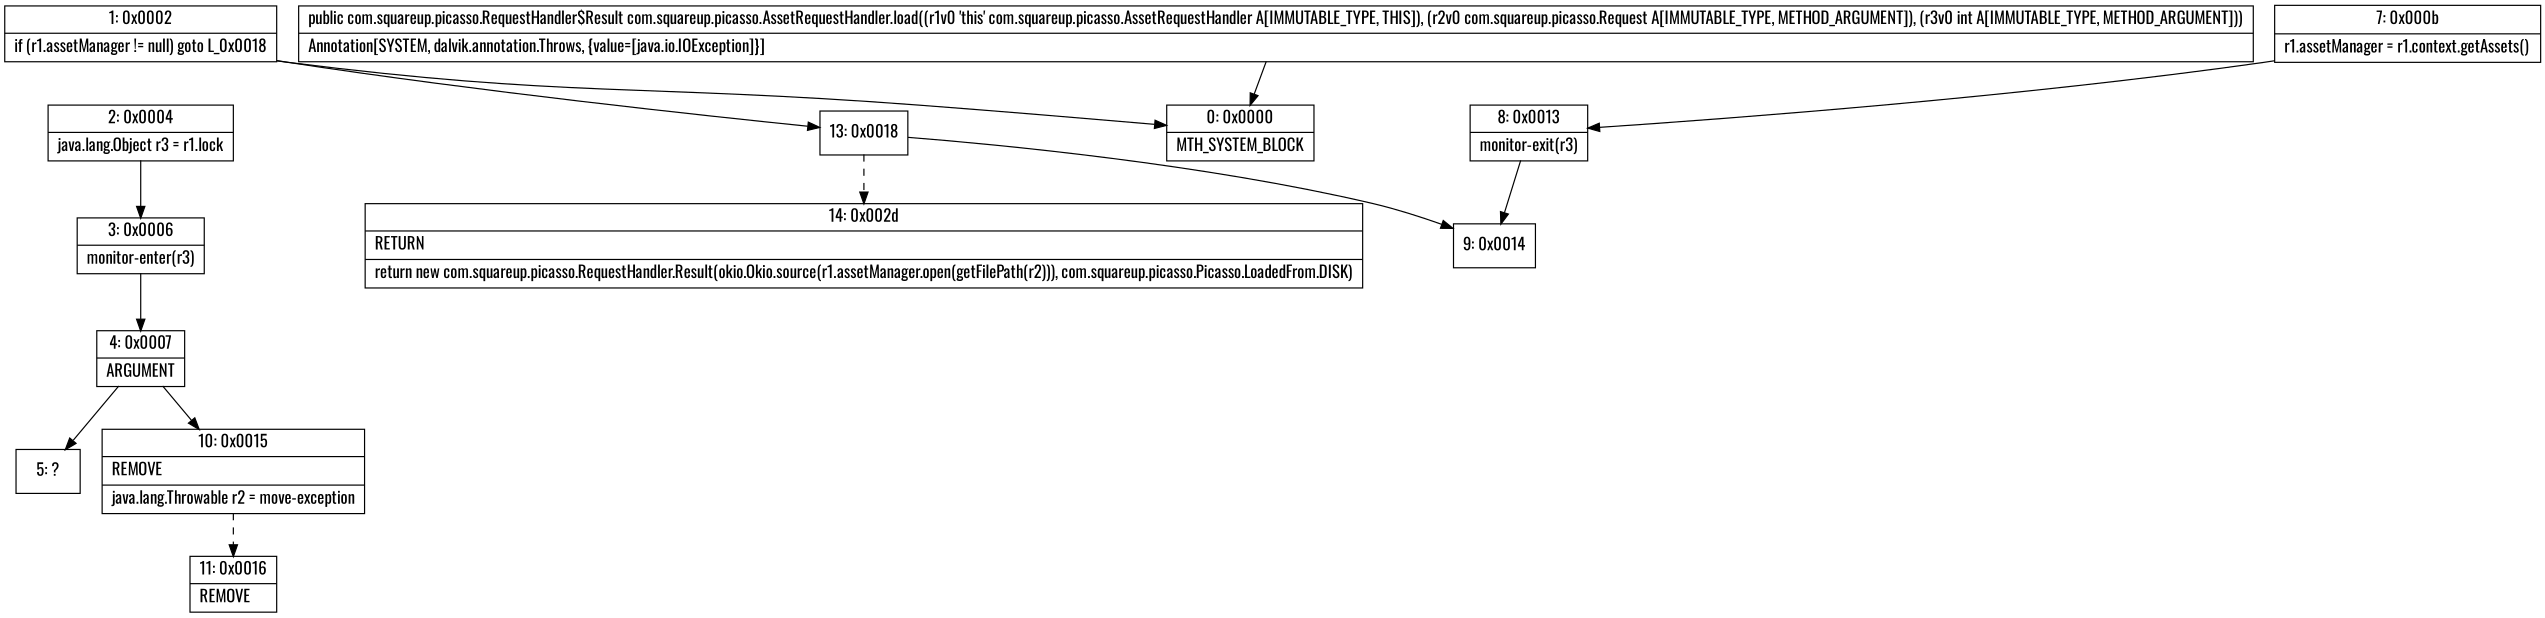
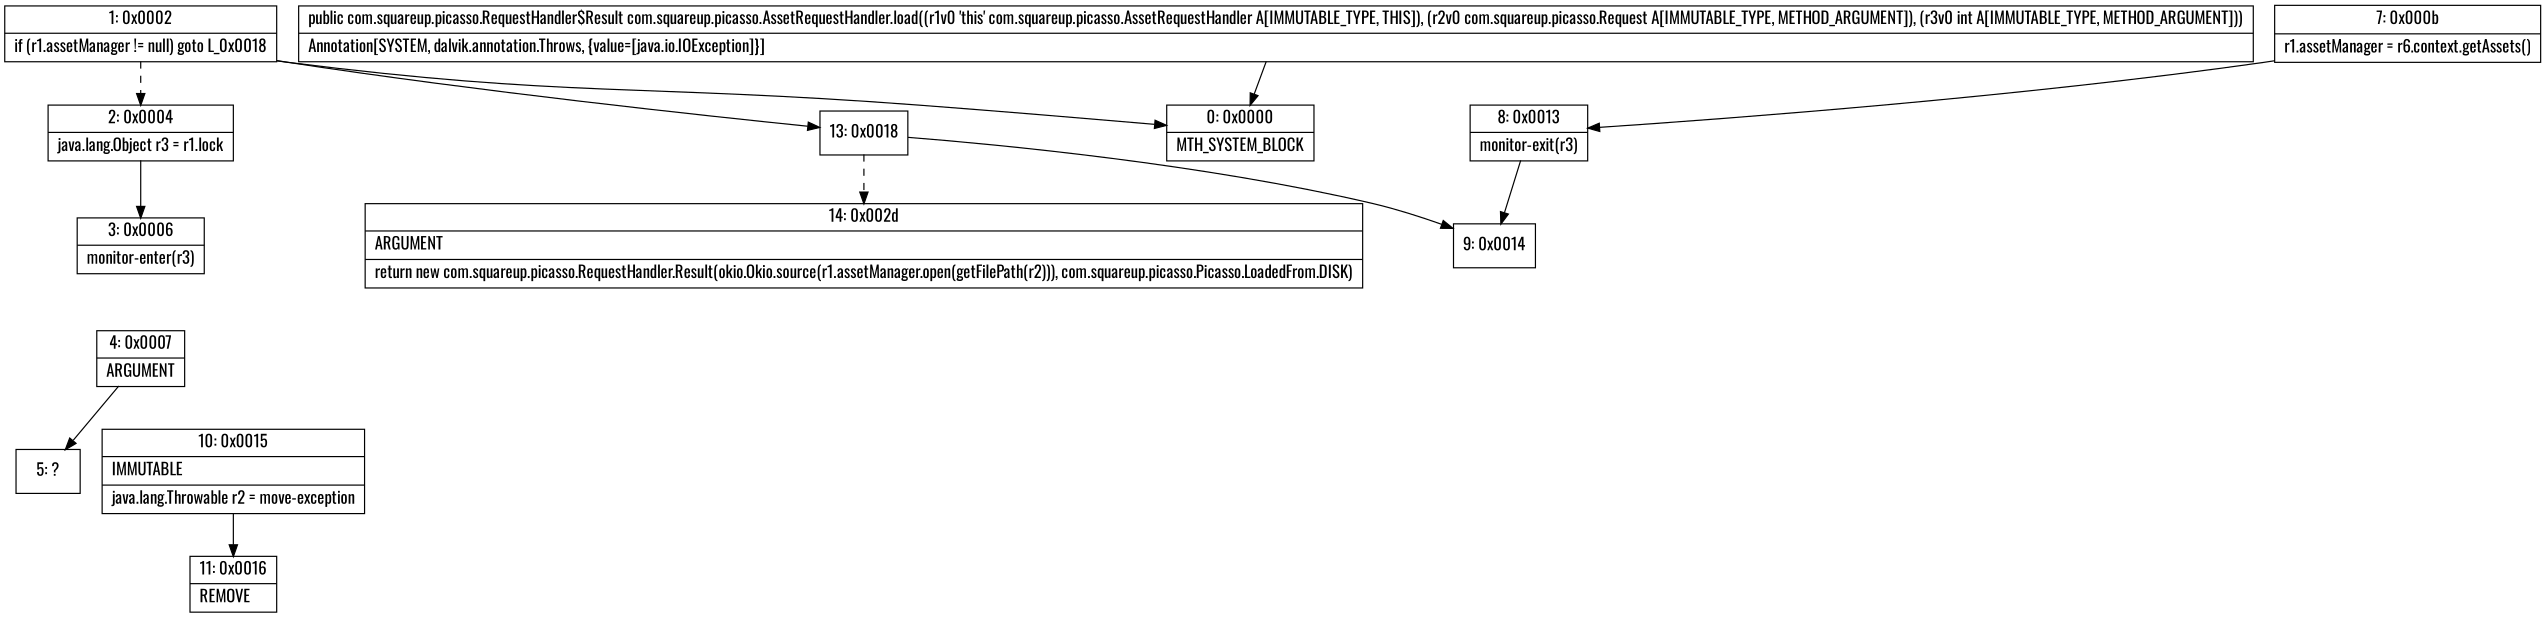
(2407, 48) -> (2408, 48)
none -> (141, 77)
(400, 245) -> (409, 245)
(141, 296) -> none
(177, 403) -> none
(137, 470) -> (148, 470)
(233, 529) -> (233, 529)
